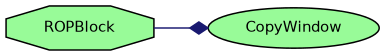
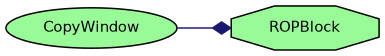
(172, 28) -> (195, 28)
